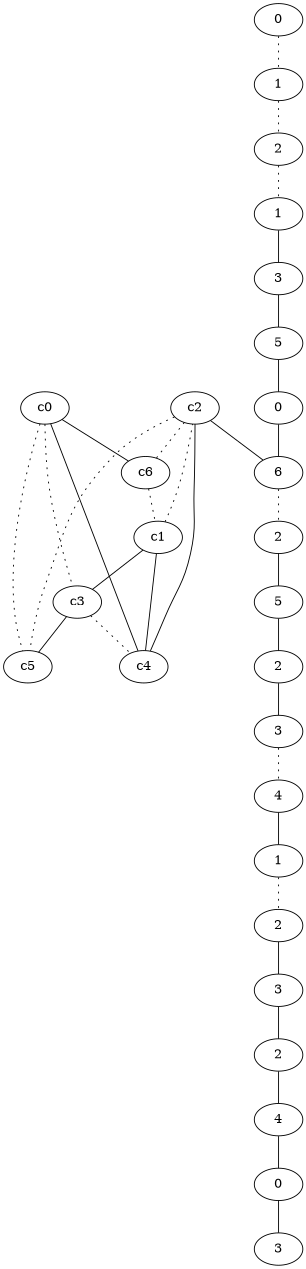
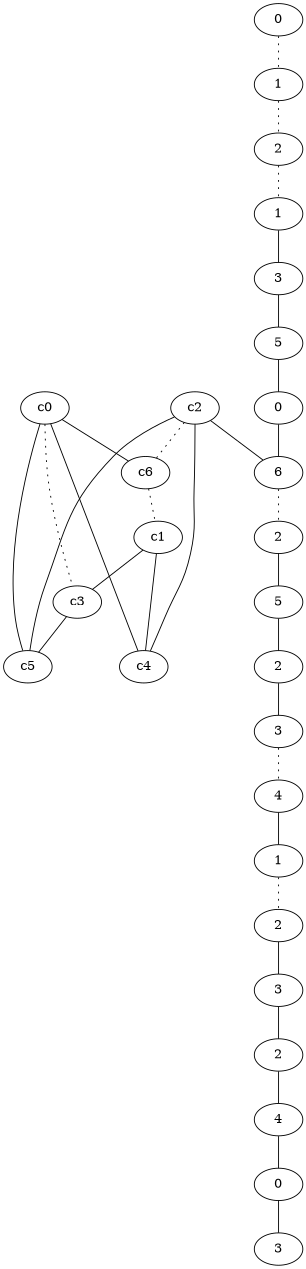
(182, 474) -> none
(72, 513) -> (72, 513)
(16, 536) -> (16, 536)
(111, 634) -> none
